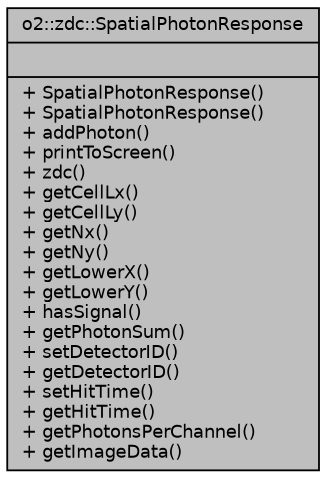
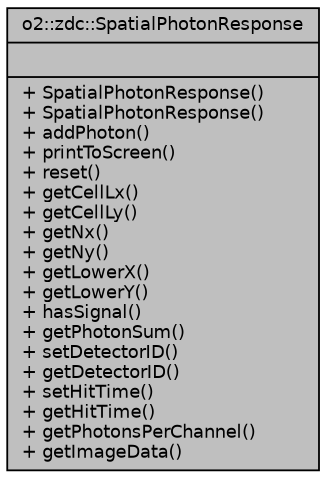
(54, 173) -> (62, 173)
